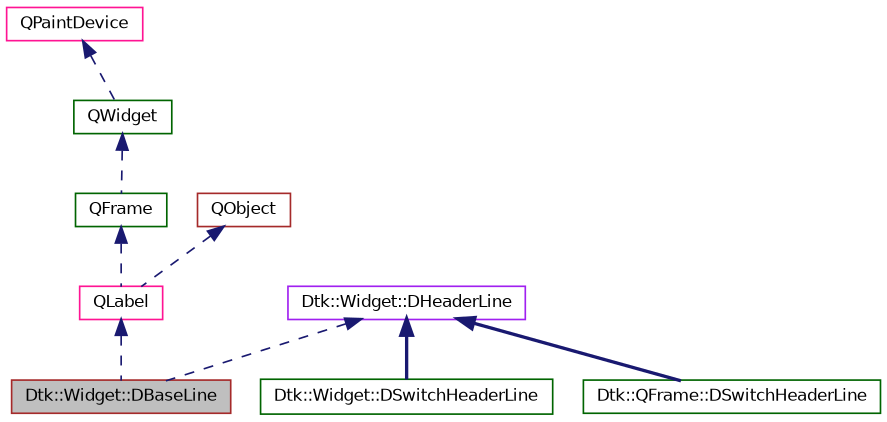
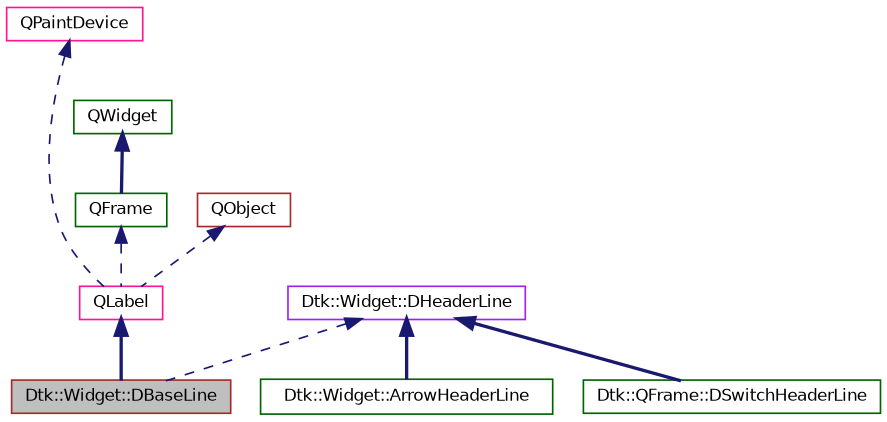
(103, 78) -> (50, 179)
(122, 172) -> (122, 172)
(121, 358) -> (121, 358)
(407, 397) -> (407, 397)
